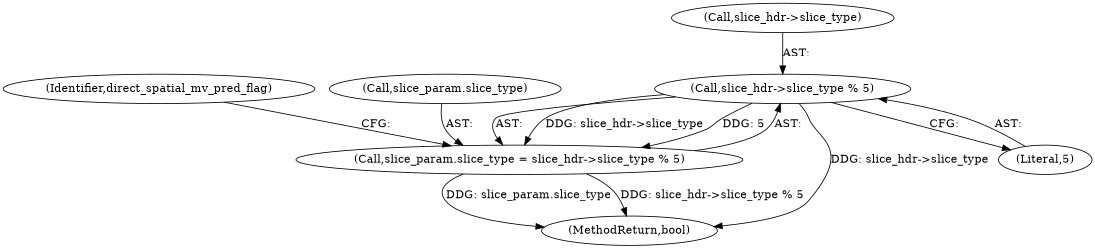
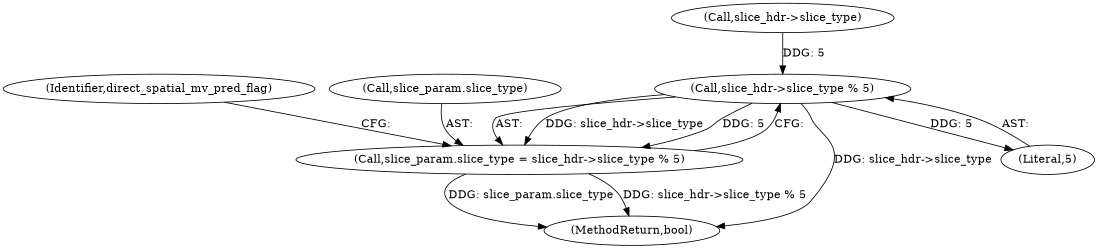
(798, 53) -> (804, 53)
(790, 124) -> (791, 124)
(946, 124) -> (952, 124)
